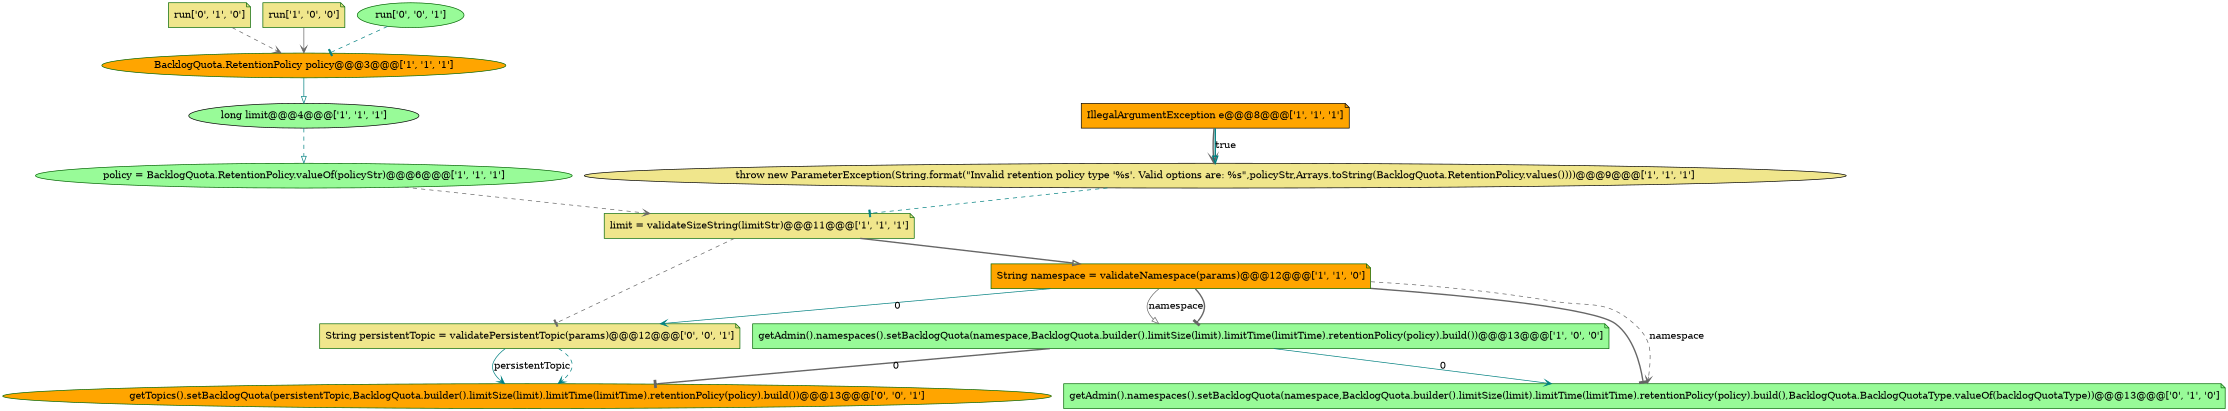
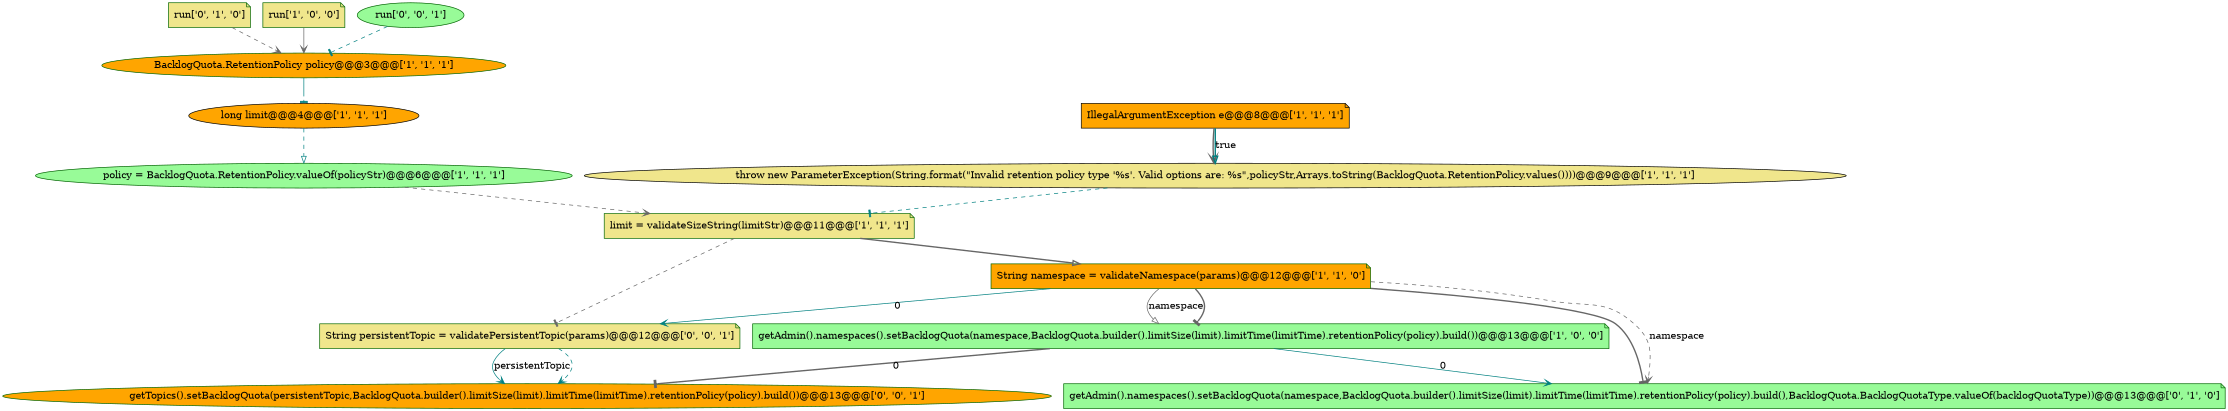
(304, 87) -> (304, 87)
(304, 116) -> (304, 116)
